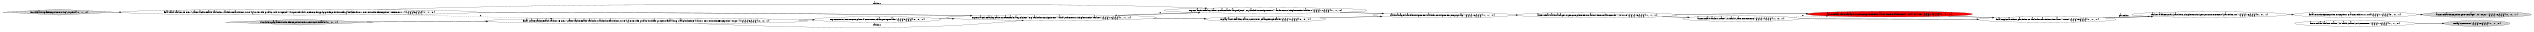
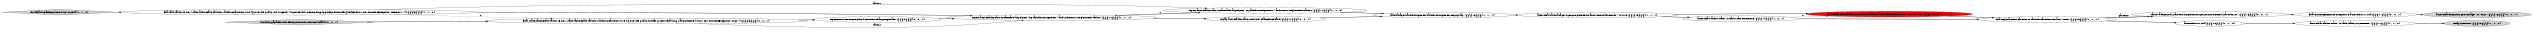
none -> (2210, 23)
